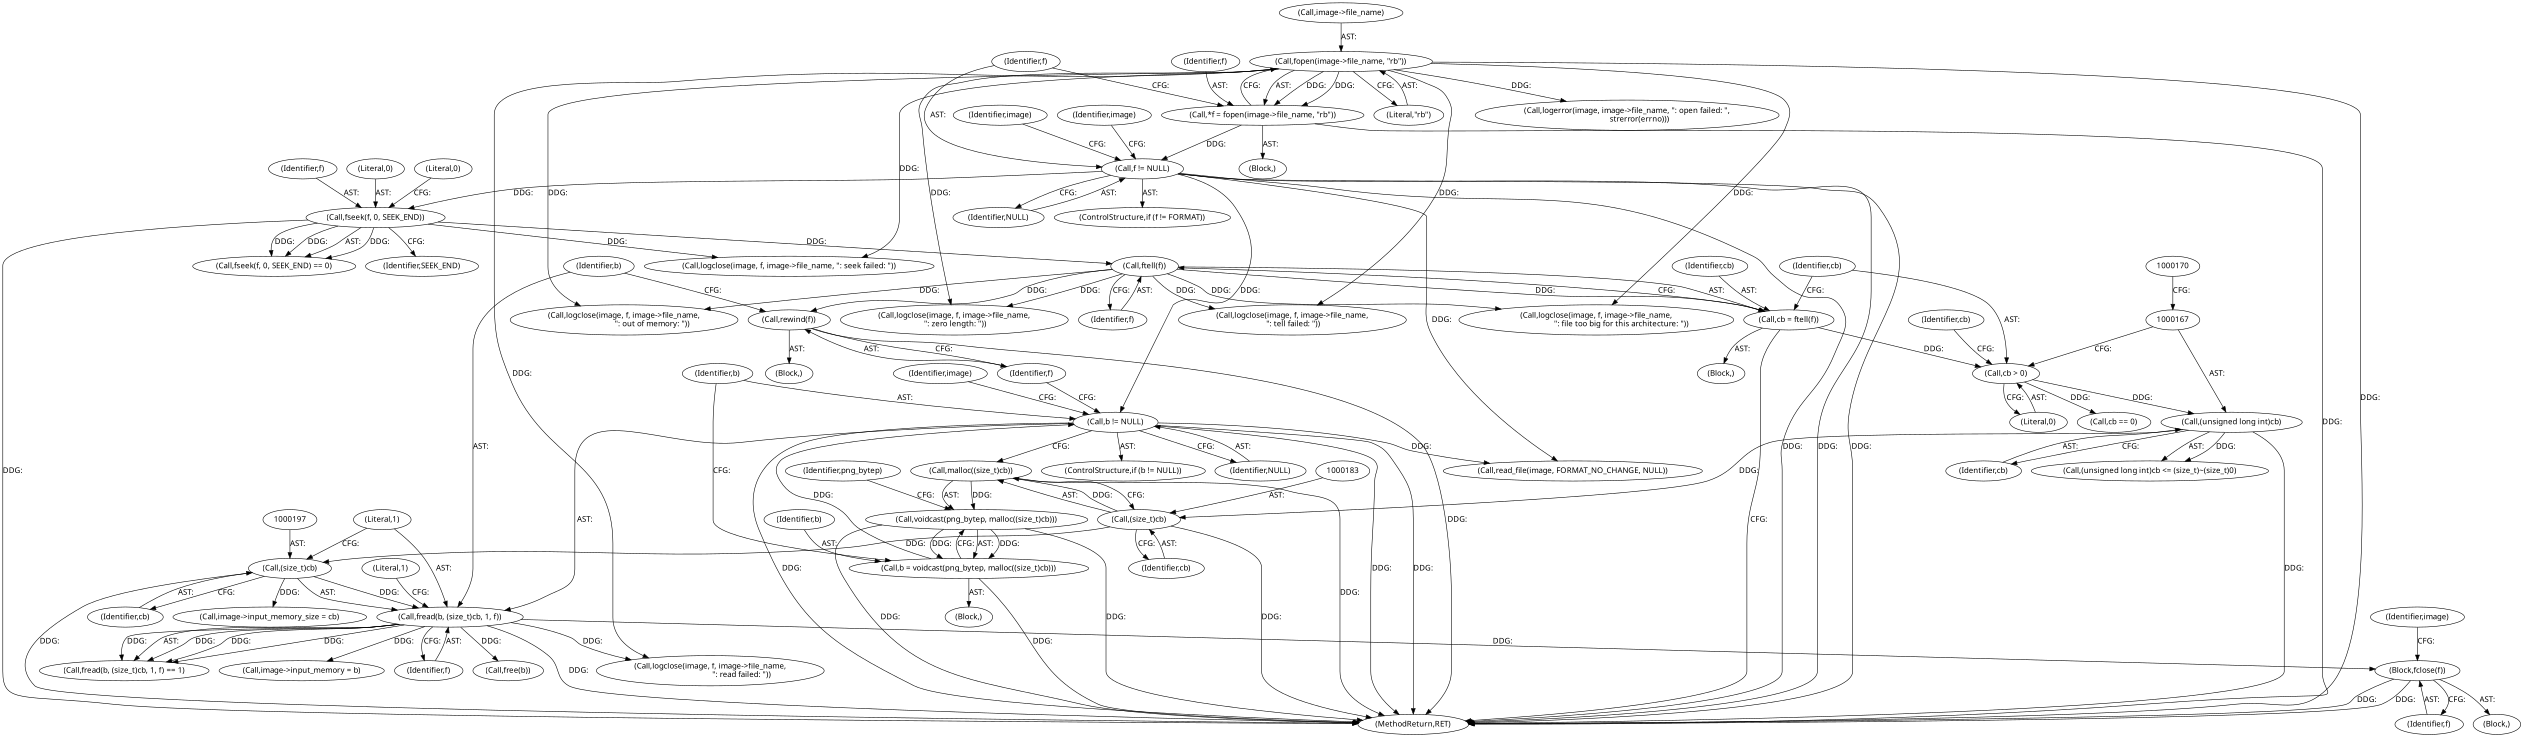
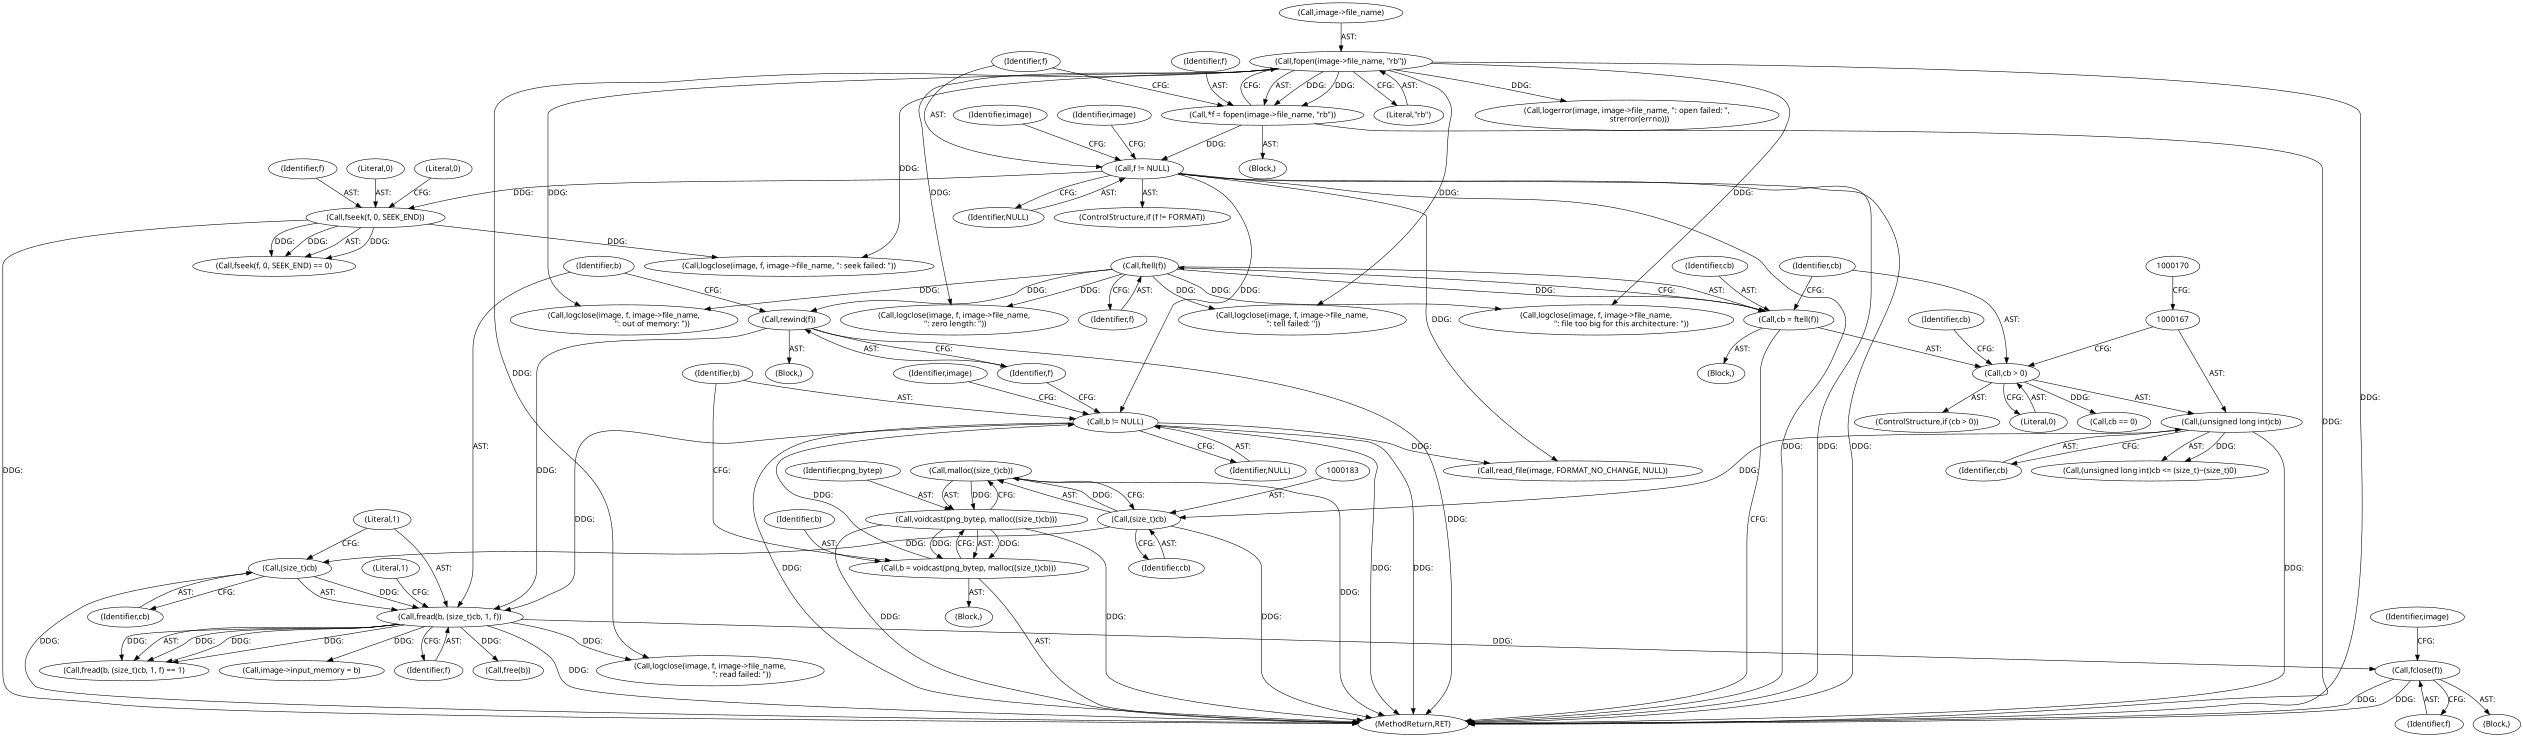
(772, 243) -> none
(422, 266) -> none
(1935, 349) -> (1935, 349)
none -> (537, 378)
(2144, 398) -> (2144, 398)
none -> (1927, 422)
(1047, 445) -> (998, 497)
(1123, 471) -> none
(927, 495) -> (927, 495)
(290, 520) -> none
(586, 520) -> (586, 520)
(270, 617) -> none
(1044, 641) -> (1044, 641)
(2417, 671) -> (2417, 671)
